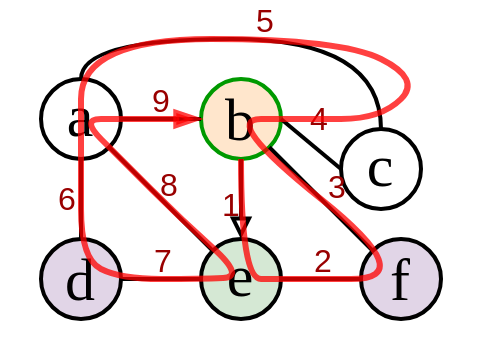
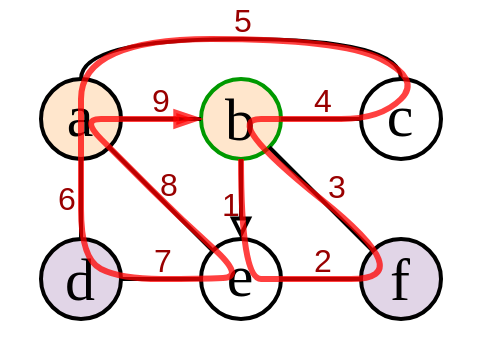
(81, 119) -> (81, 119)
(381, 169) -> (401, 119)
(241, 279) -> (241, 279)
